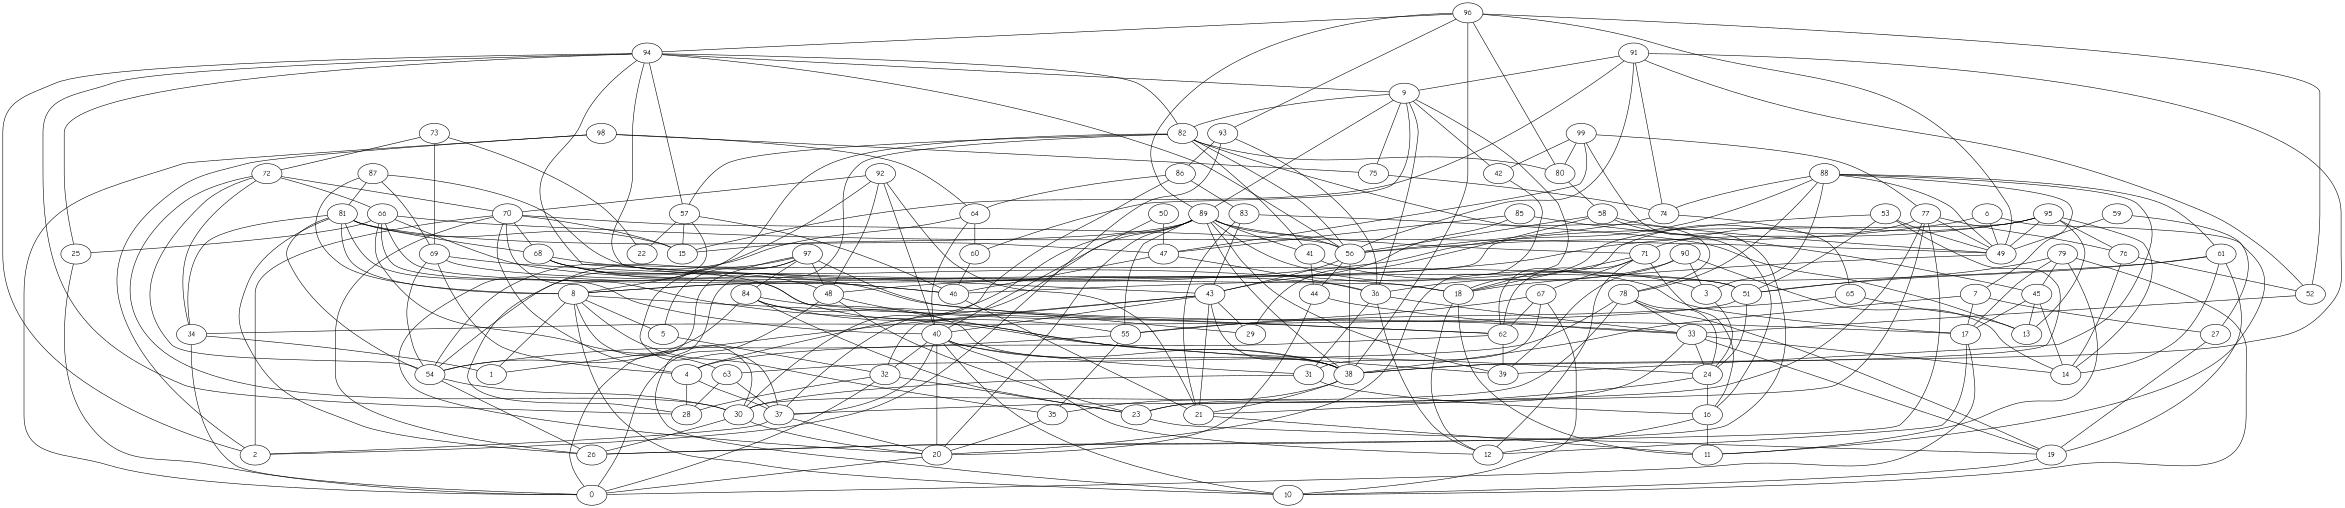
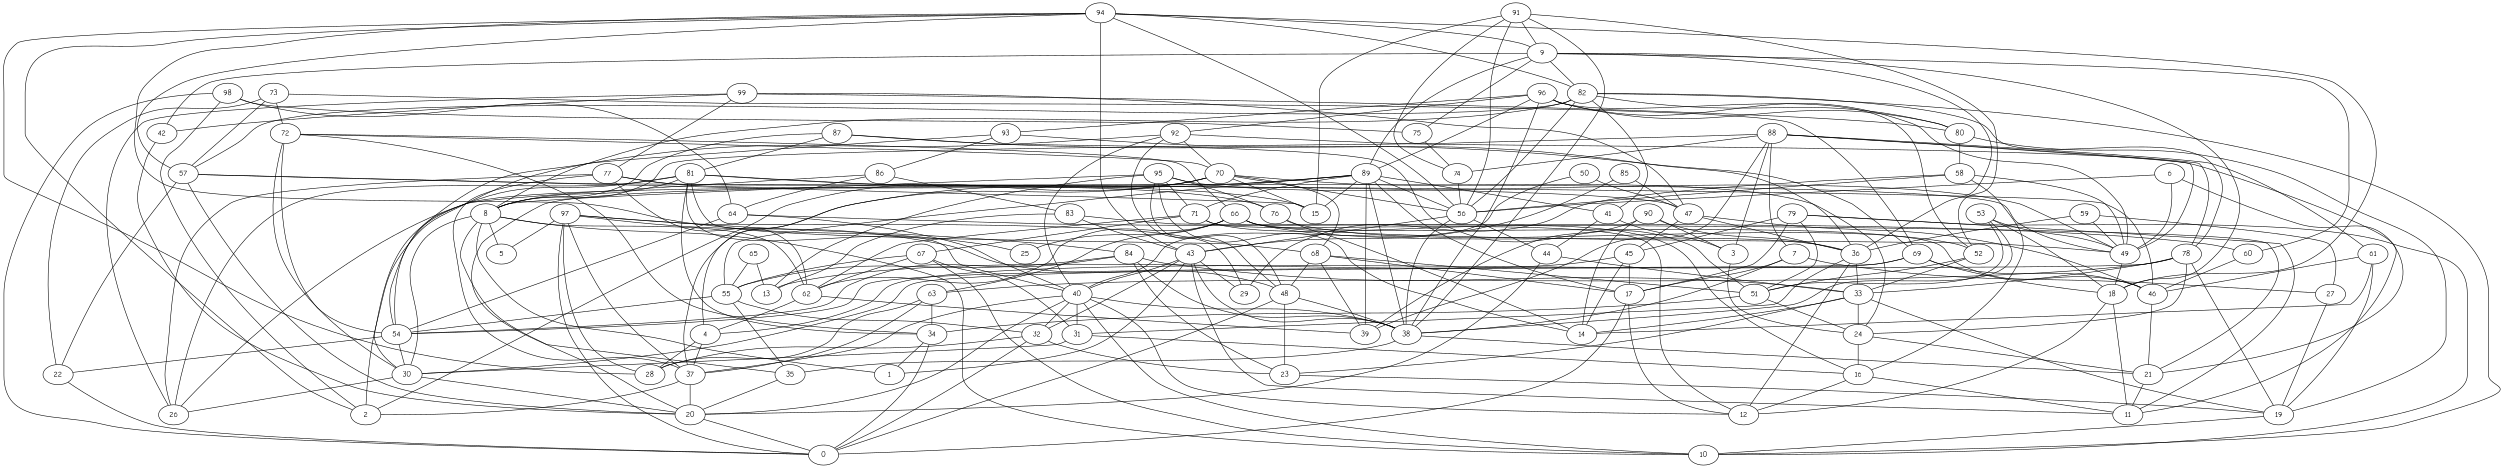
(1057, 33) -> (1359, 113)
none -> (228, 133)
none -> (2337, 201)
(1729, 220) -> none
none -> (1960, 233)
(1816, 251) -> (1659, 234)
(1552, 274) -> none
(1984, 275) -> (1867, 274)
(989, 298) -> none
none -> (932, 314)
(789, 357) -> (879, 320)
(1203, 365) -> (1616, 399)
(1653, 397) -> none
(521, 420) -> (227, 355)
(228, 468) -> (433, 444)
